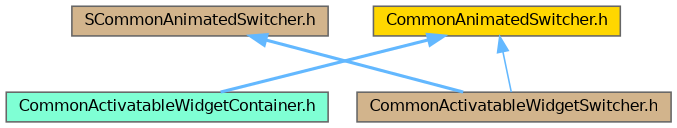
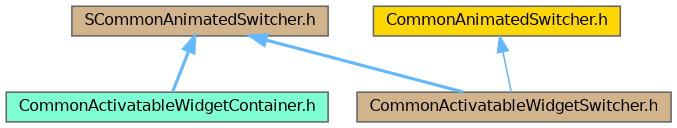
(325, 66) -> (181, 72)
